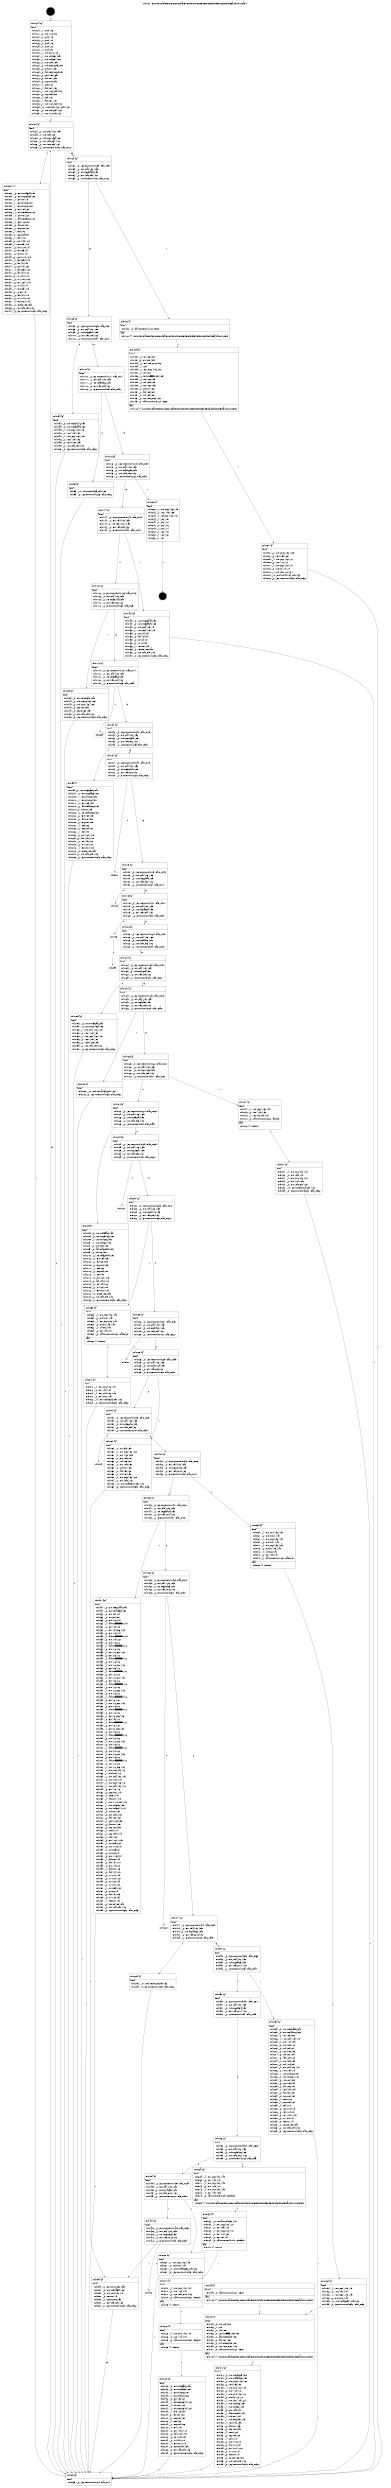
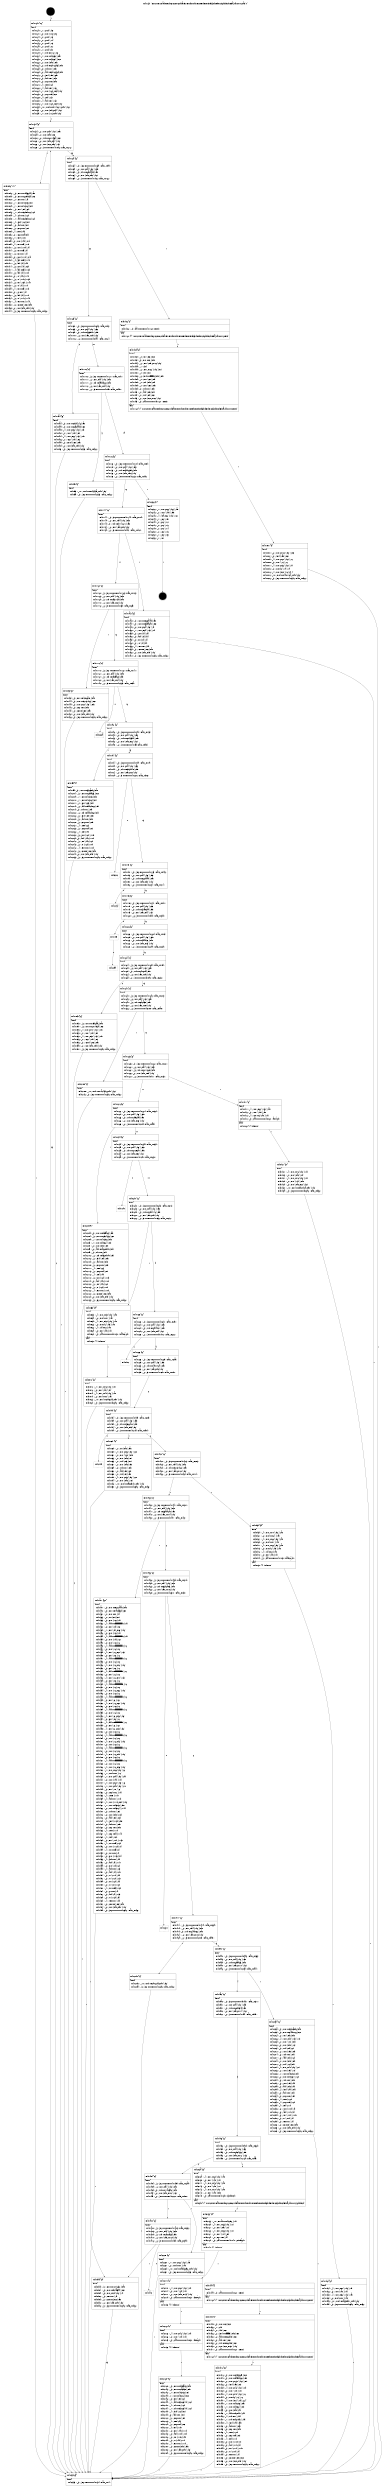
(140, 953) -> (143, 952)
(159, 1407) -> (128, 1436)
(313, 2310) -> (302, 2474)
